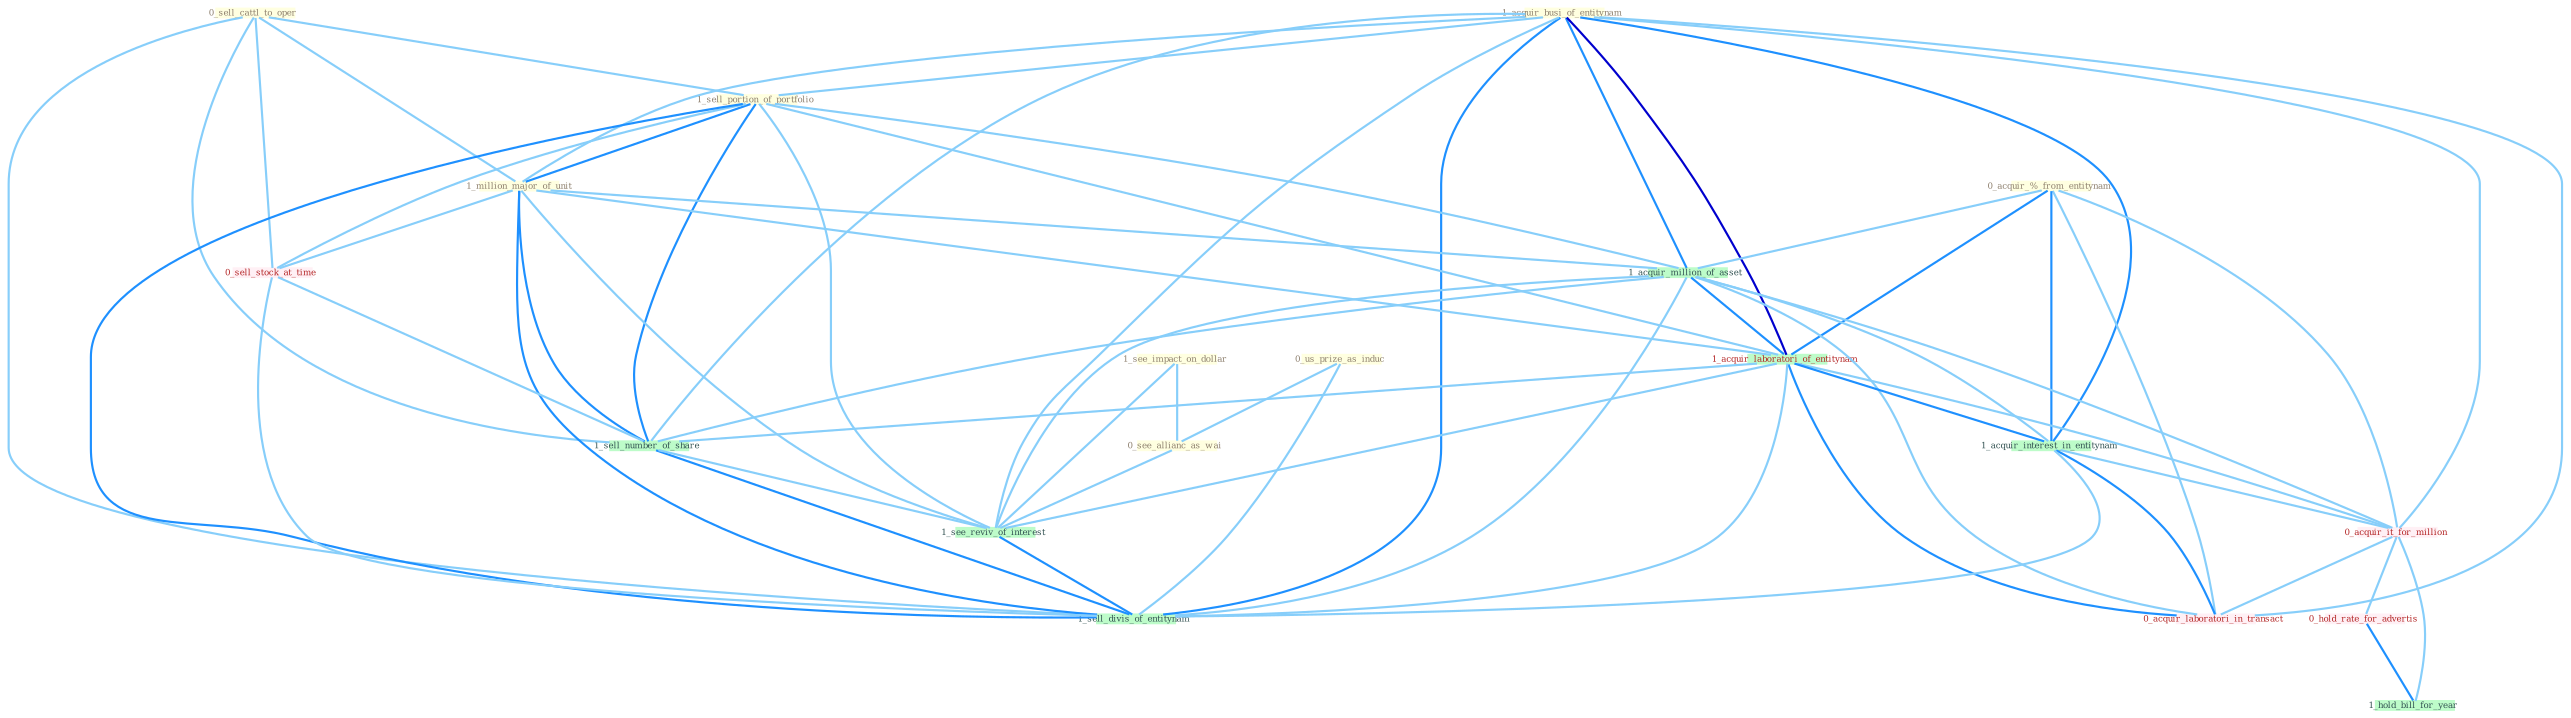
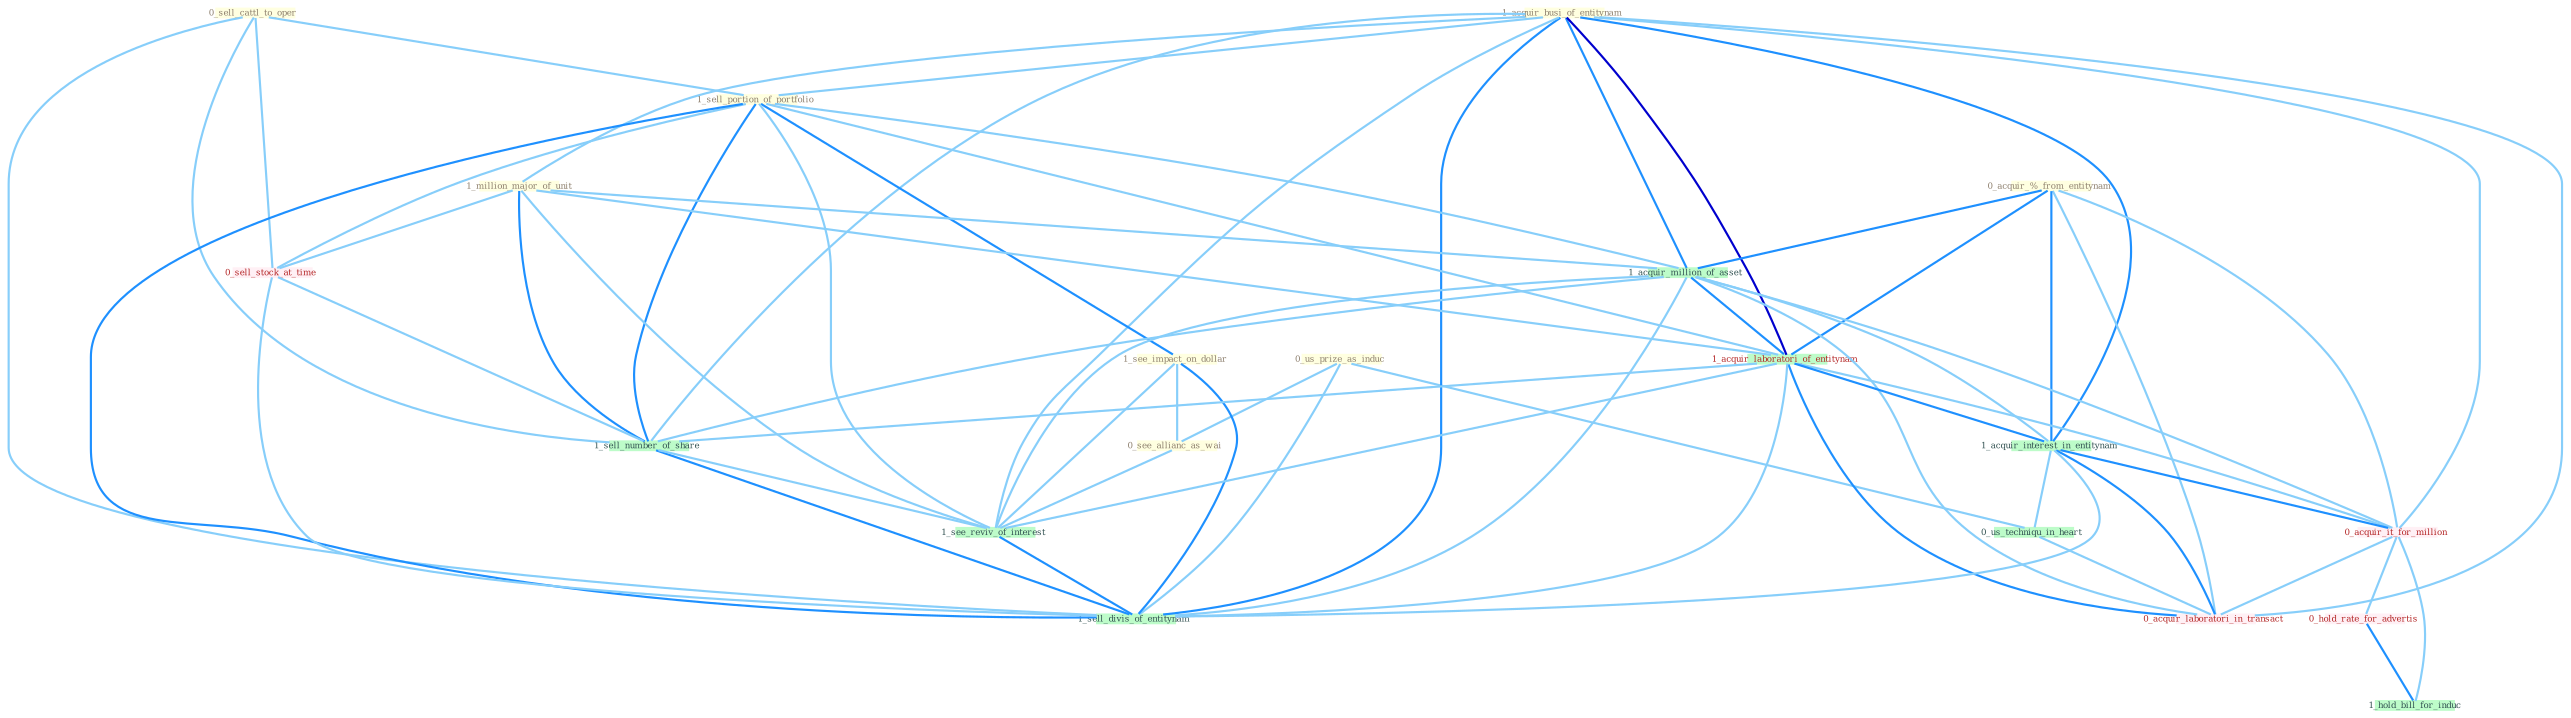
(387, 99) -> none
(638, 143) -> (977, 235)
(1870, 229) -> (1870, 229)
(2224, 489) -> (2224, 489)
(700, 517) -> (1215, 503)
none -> (2034, 532)
(2415, 705) -> (2415, 705)
